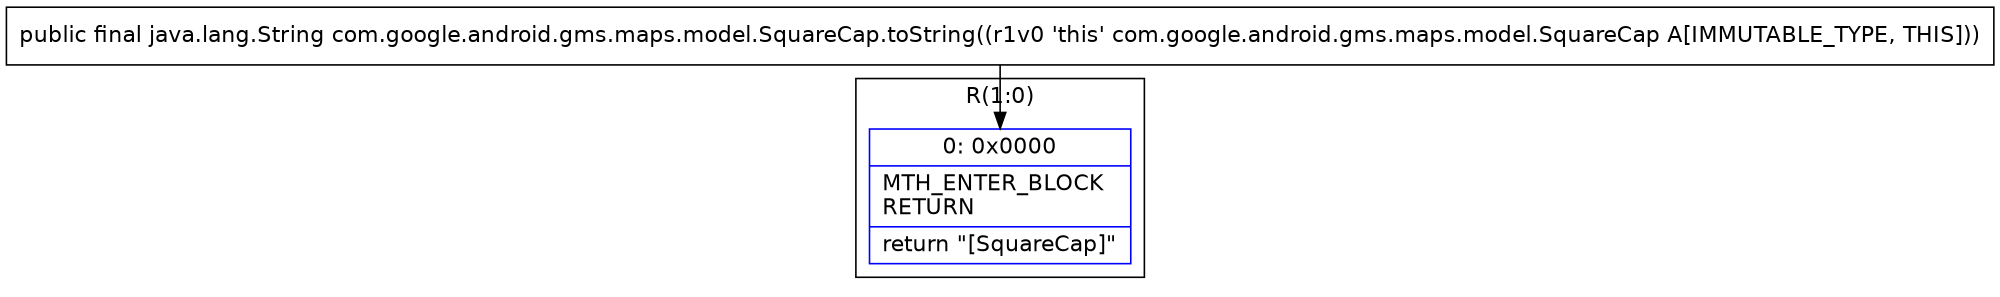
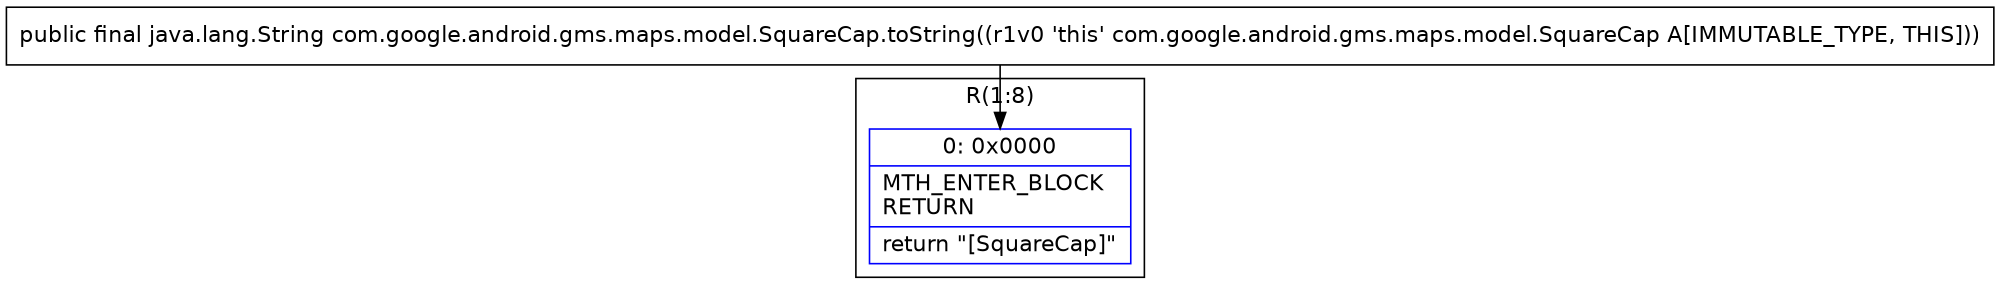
(1000, 97) -> (1000, 97)
